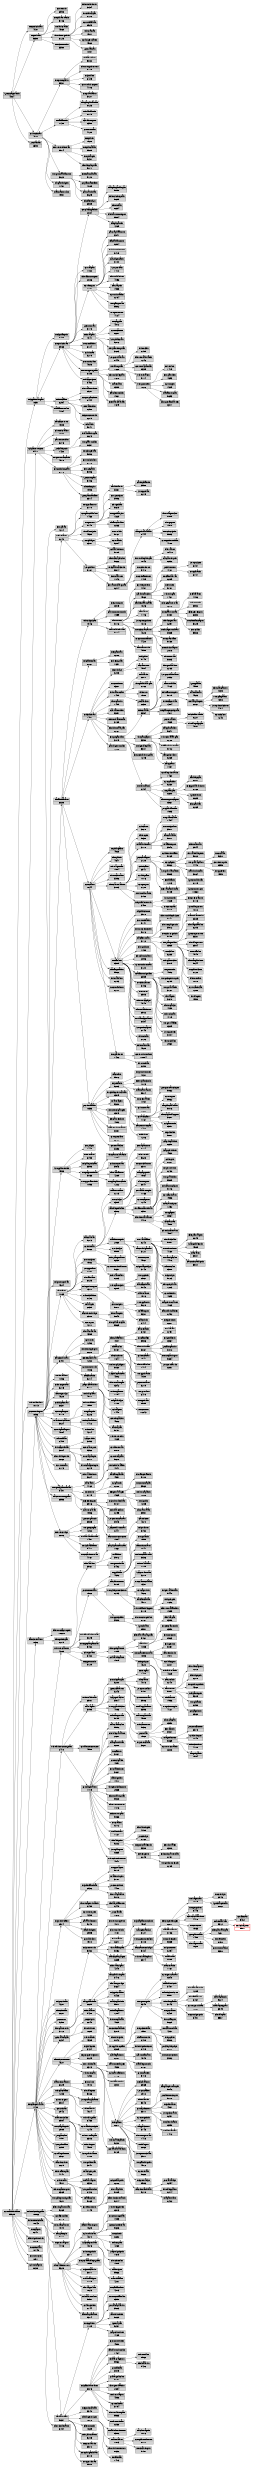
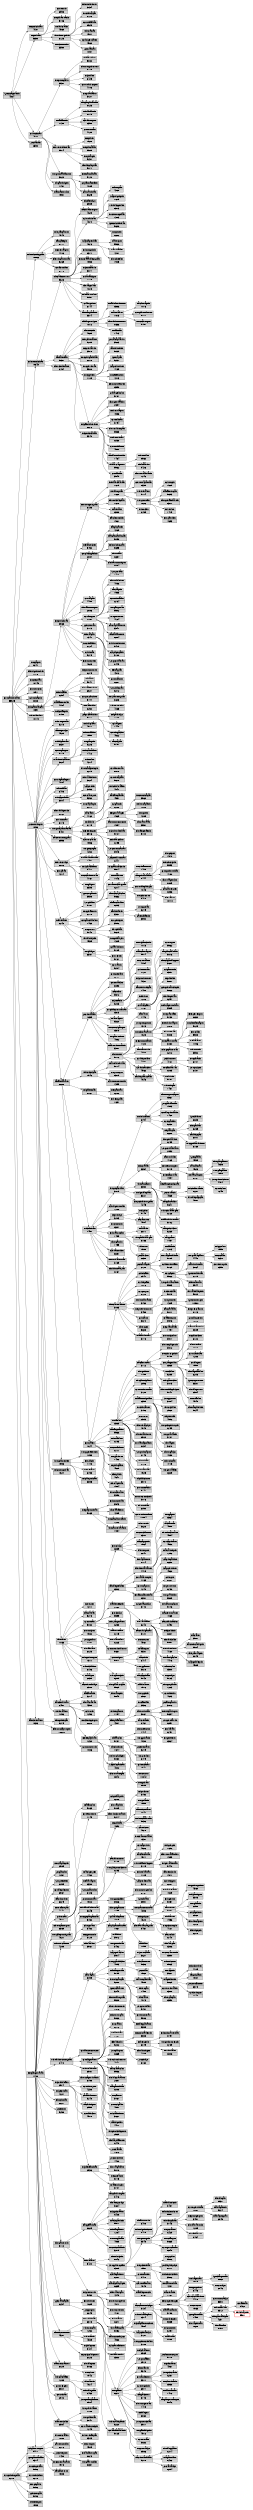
(46, 460) -> (19, 2463)
none -> (90, 886)
